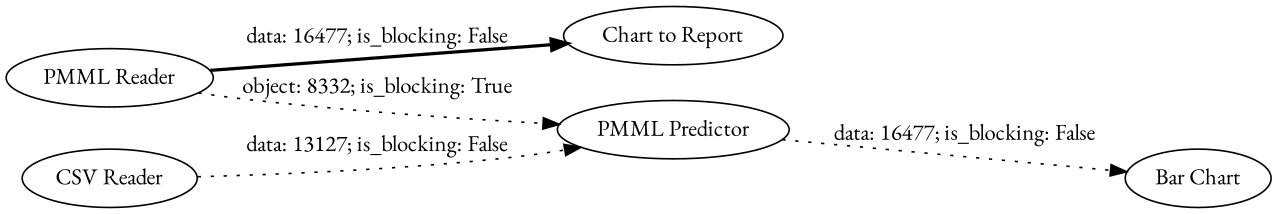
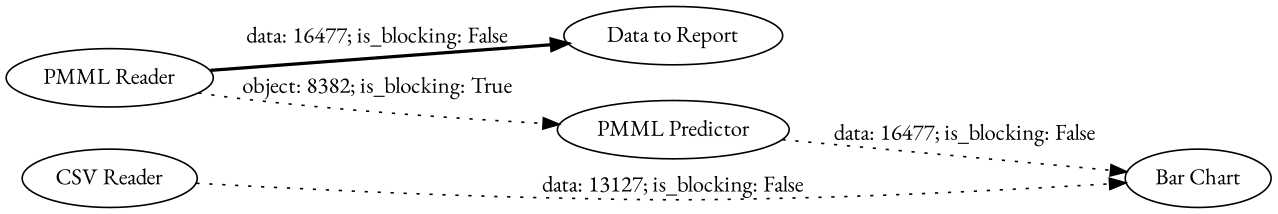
(673, 36) -> (673, 36)
(377, 87) -> (377, 87)
(381, 169) -> (653, 200)
